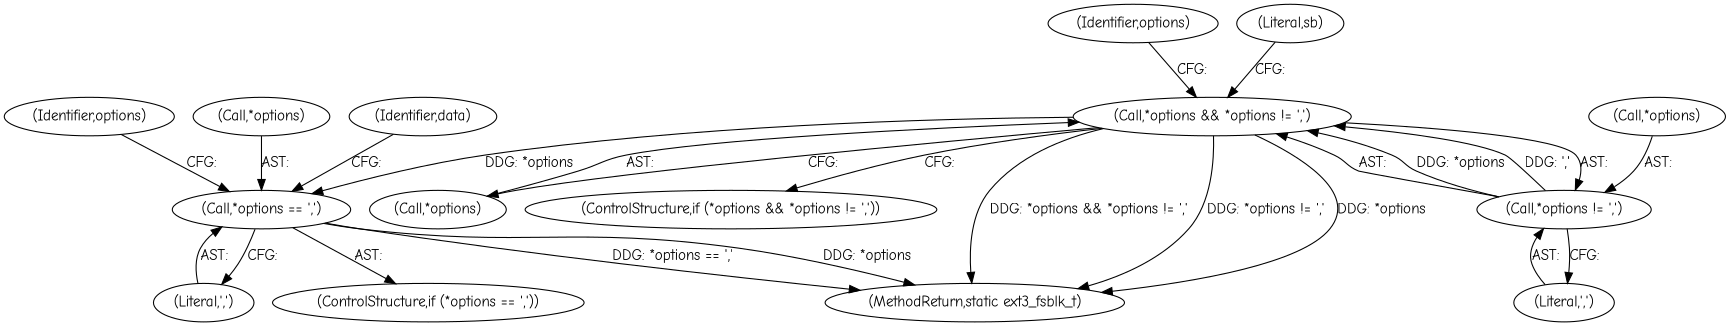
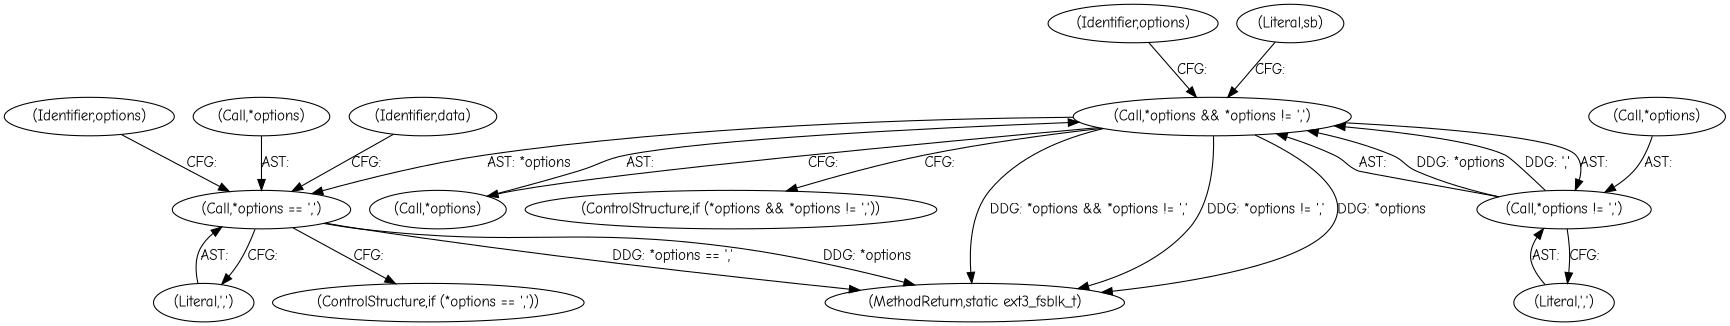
(529, 163) -> (529, 163)
(371, 256) -> (371, 256)
